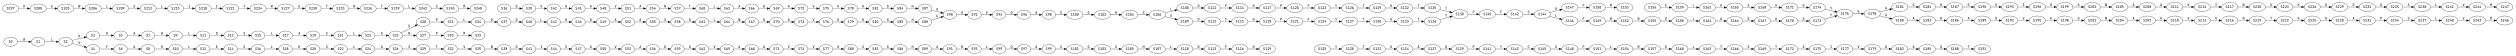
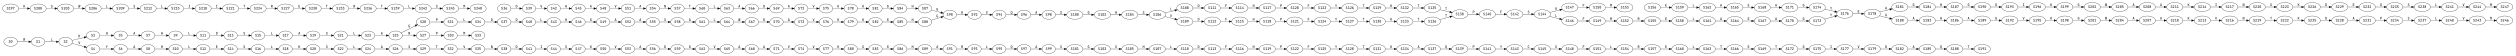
none -> (1295, 49)
